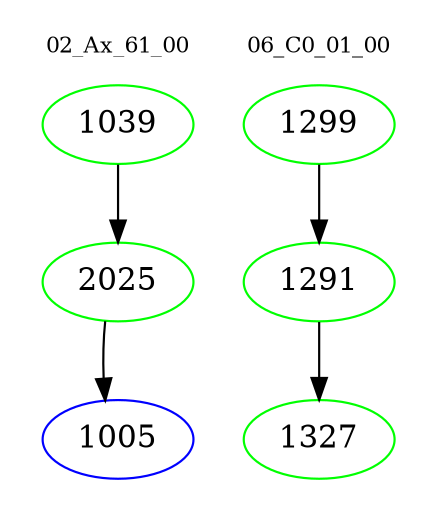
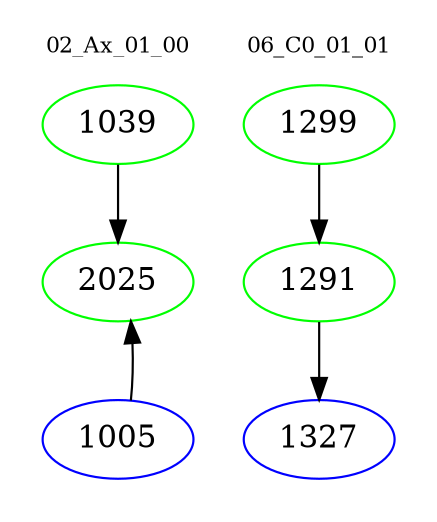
(118, 47) -> (118, 47)
(319, 47) -> (319, 47)
(103, 350) -> (133, 372)
(319, 439) -> (319, 439)
